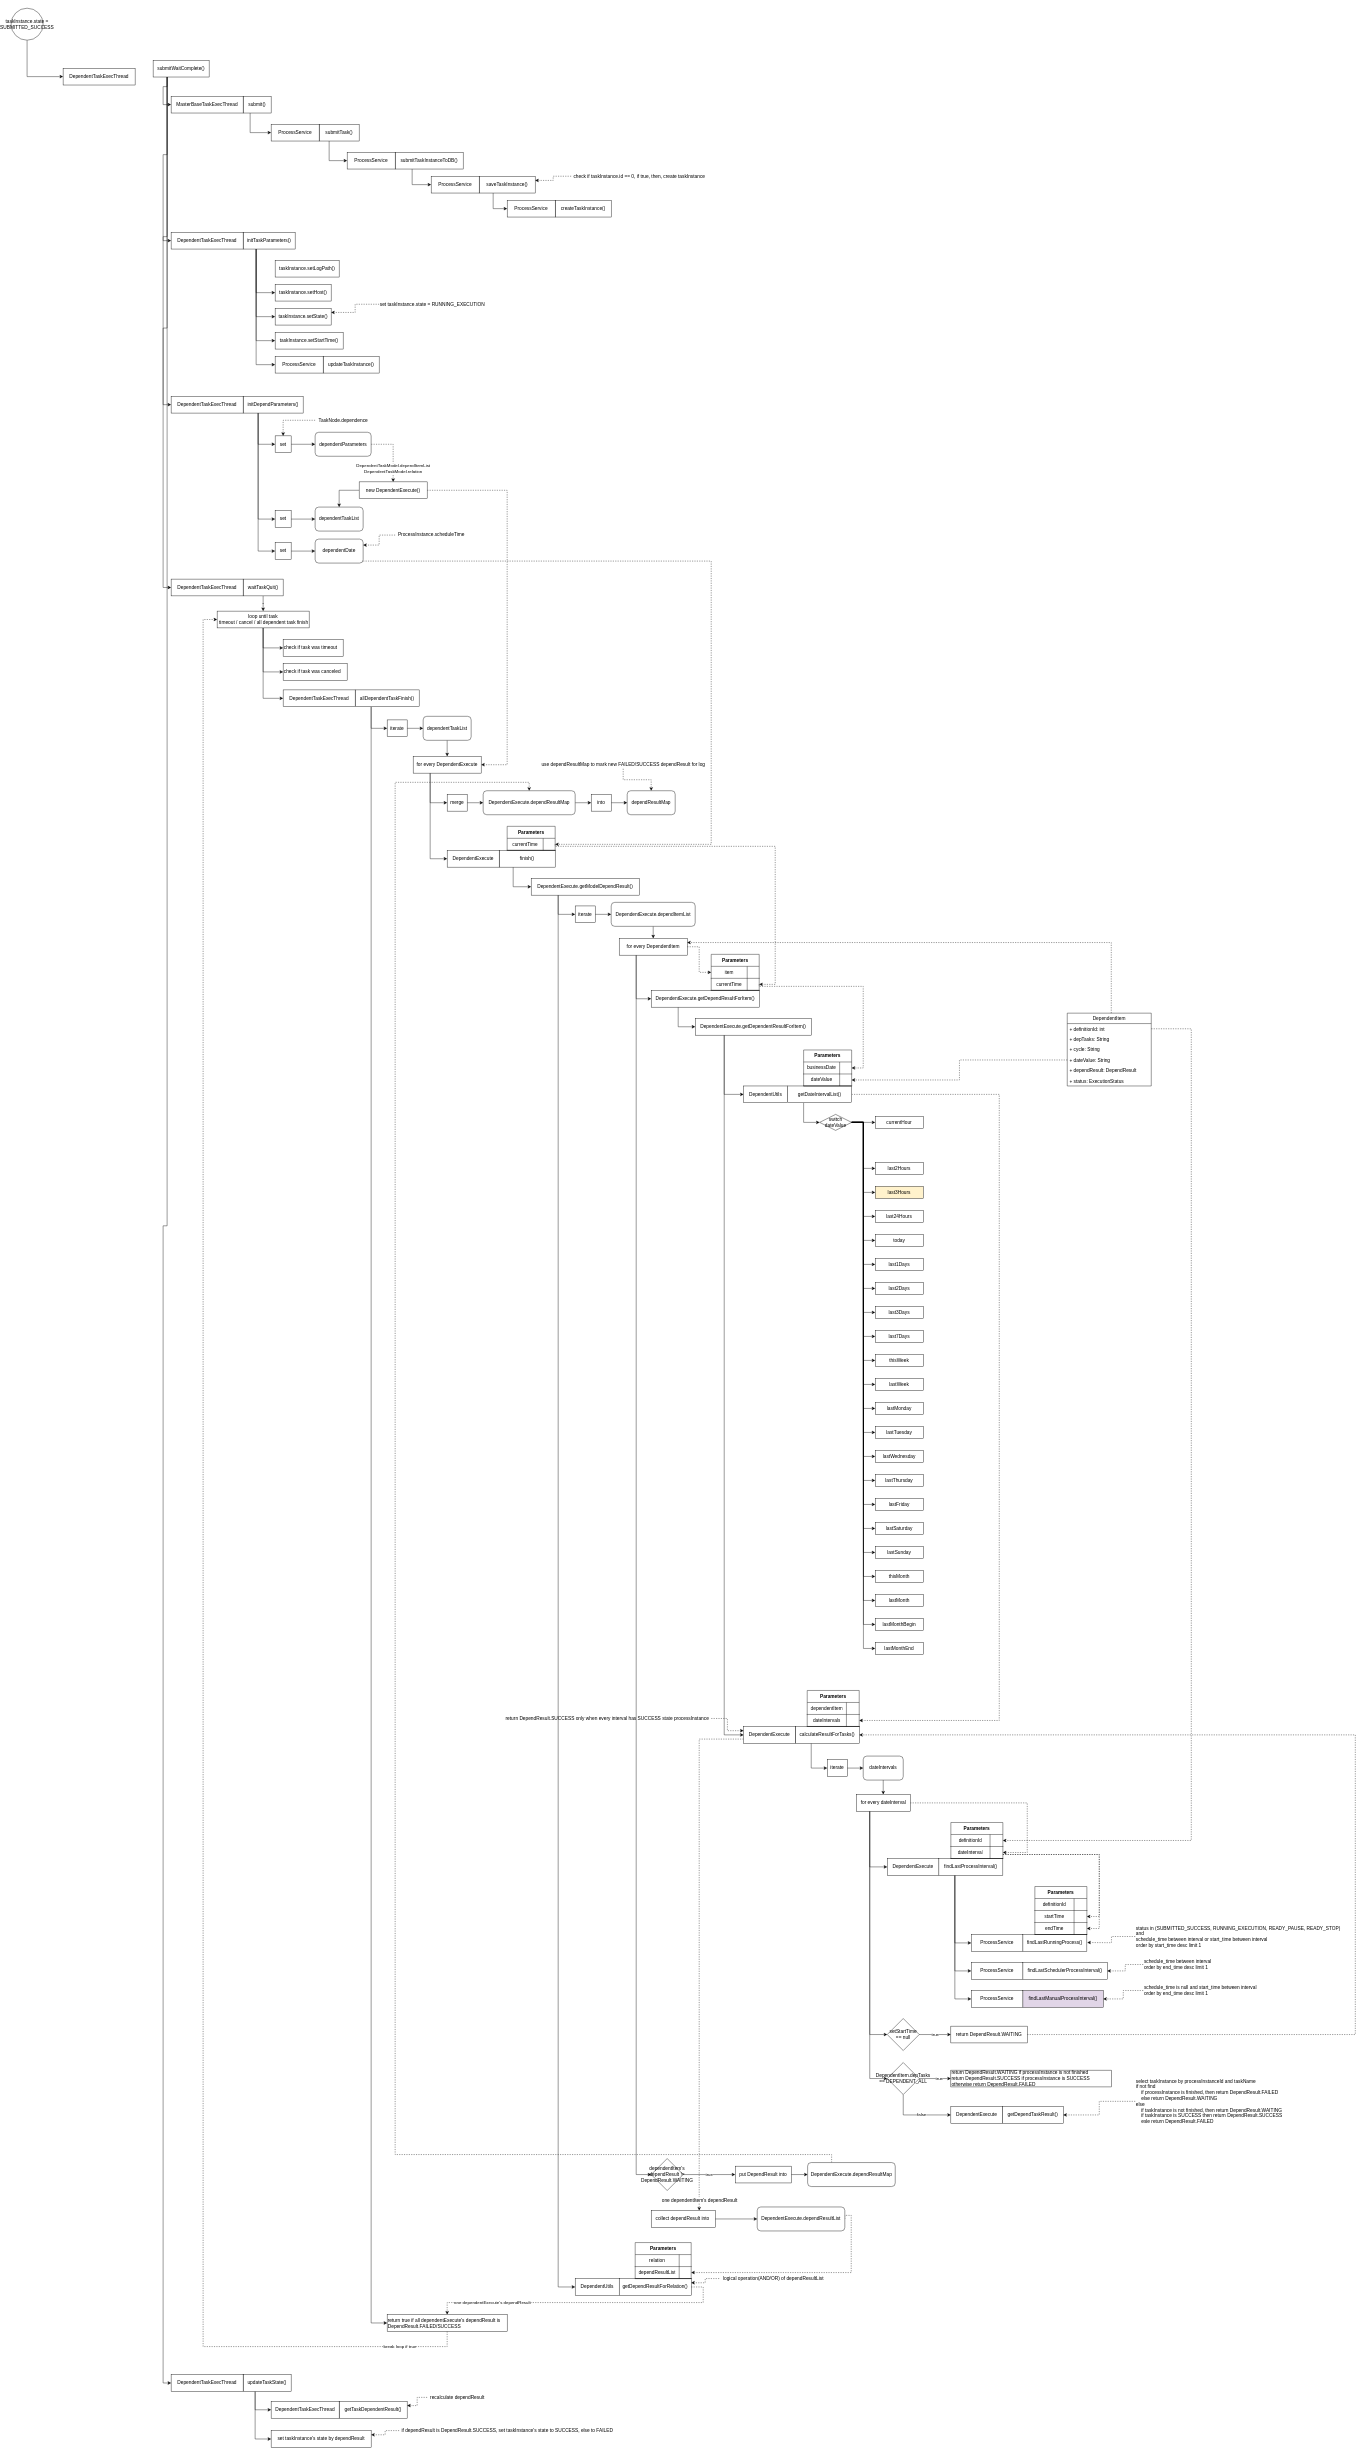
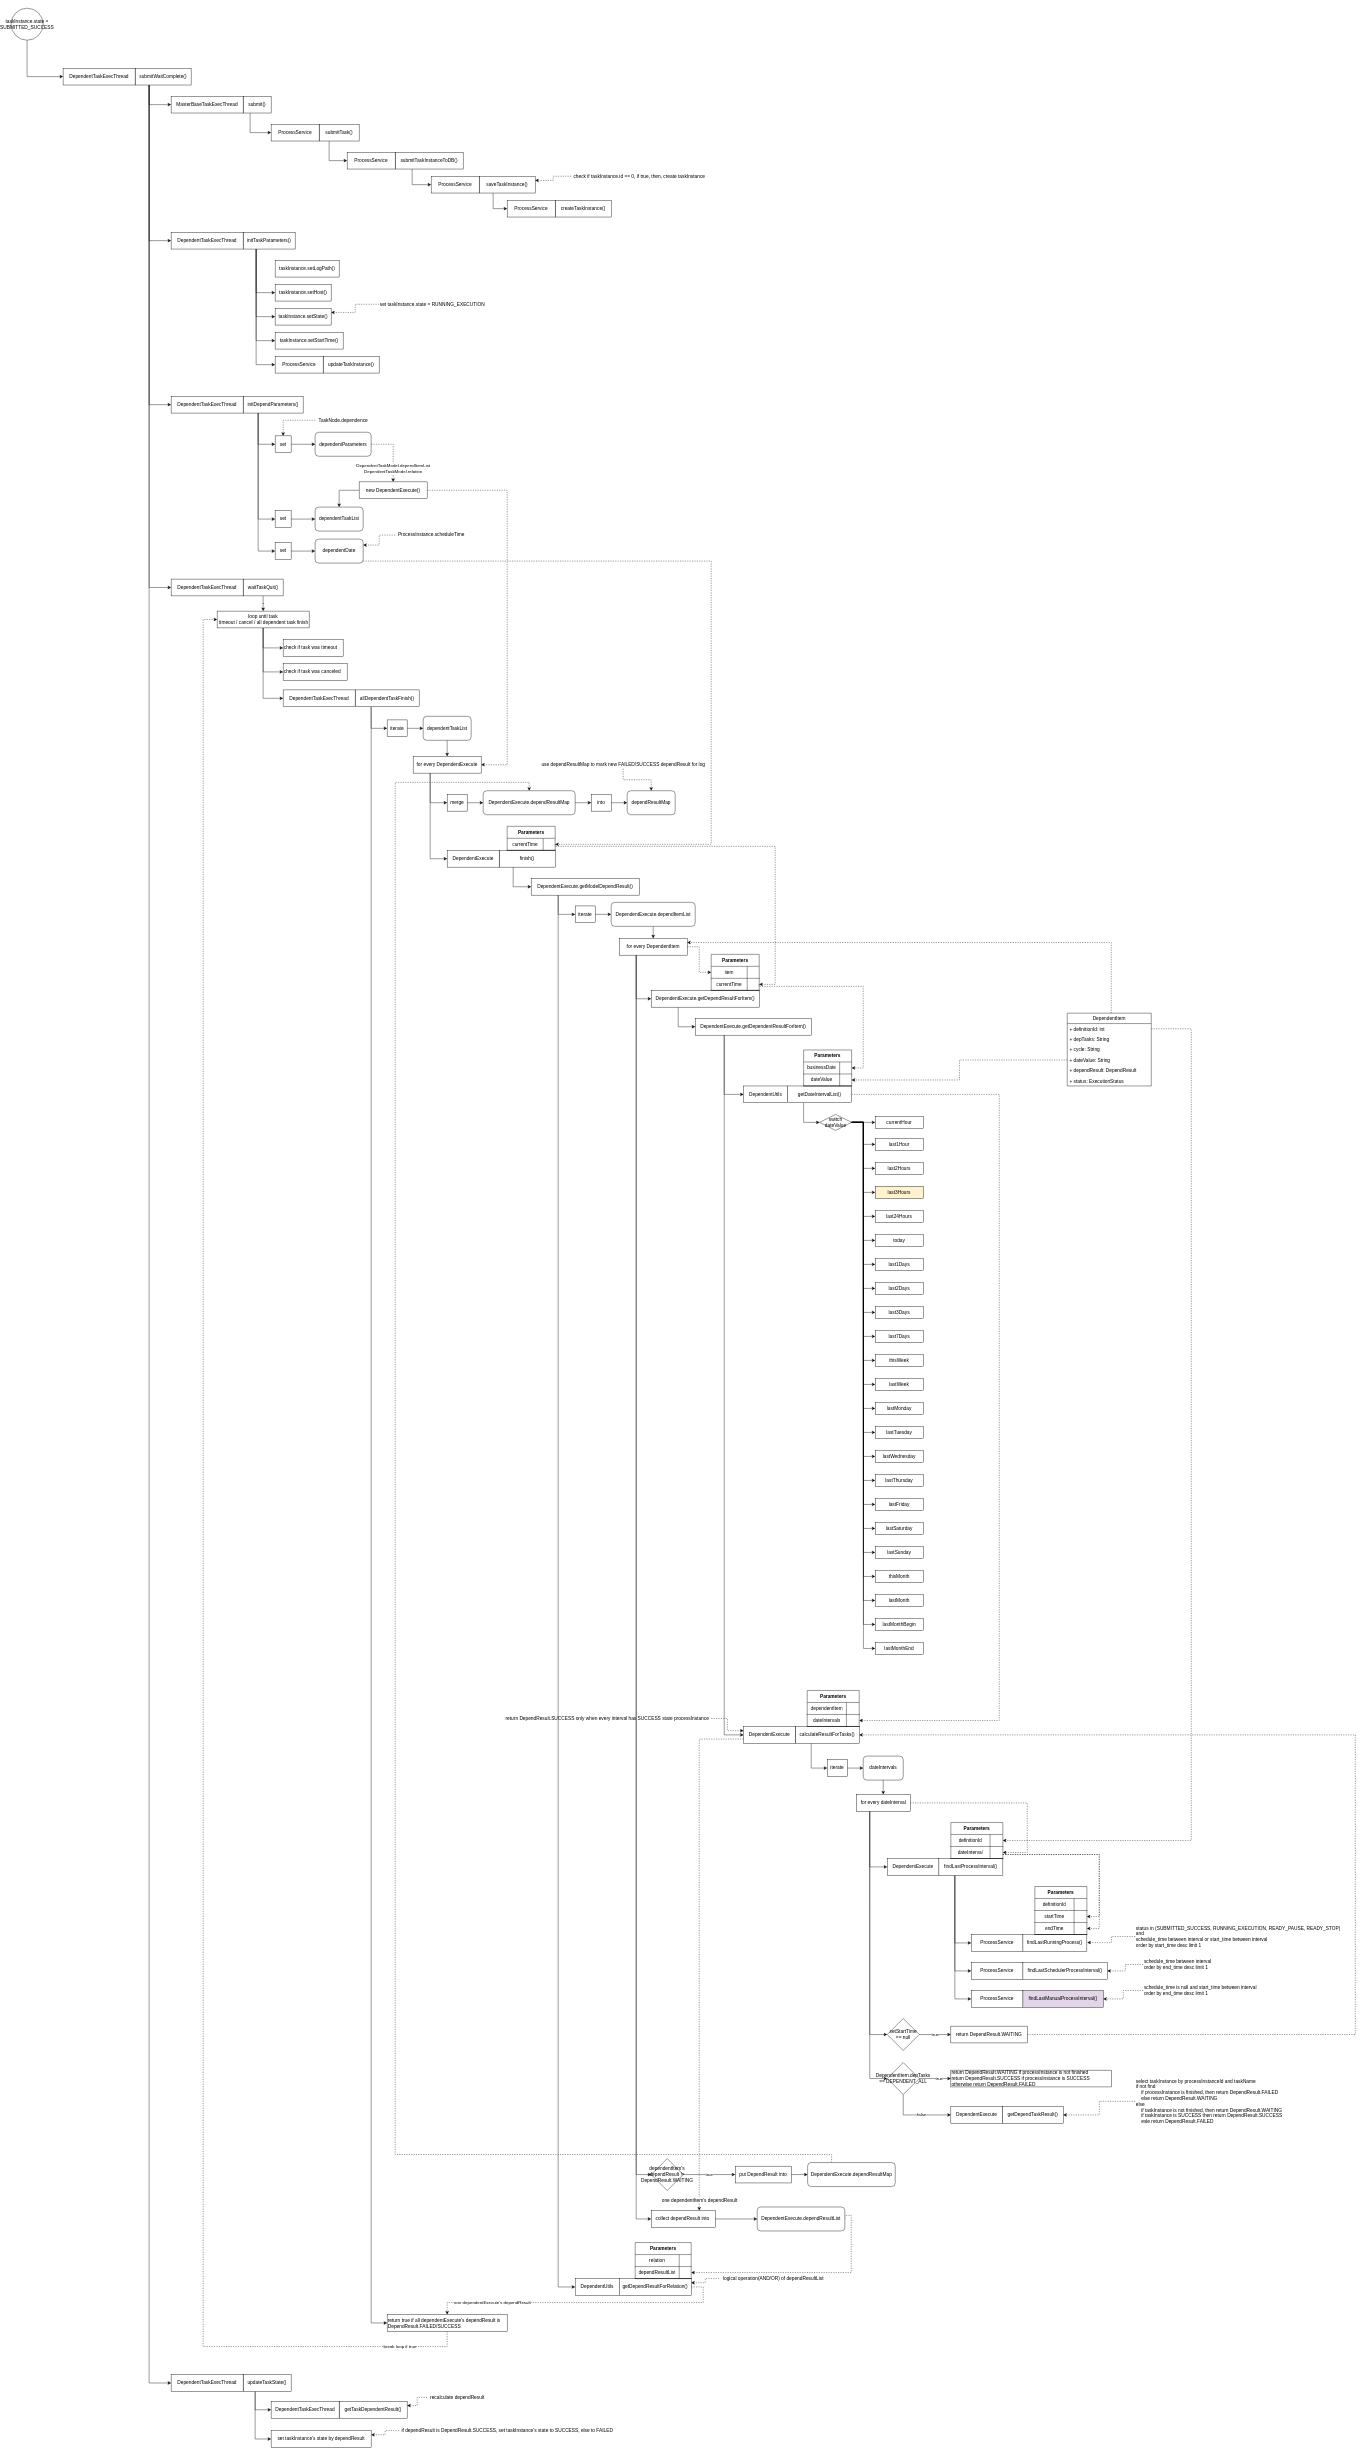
(181, 69) -> (163, 77)
none -> (871, 1144)
none -> (899, 1144)
none -> (647, 2219)
